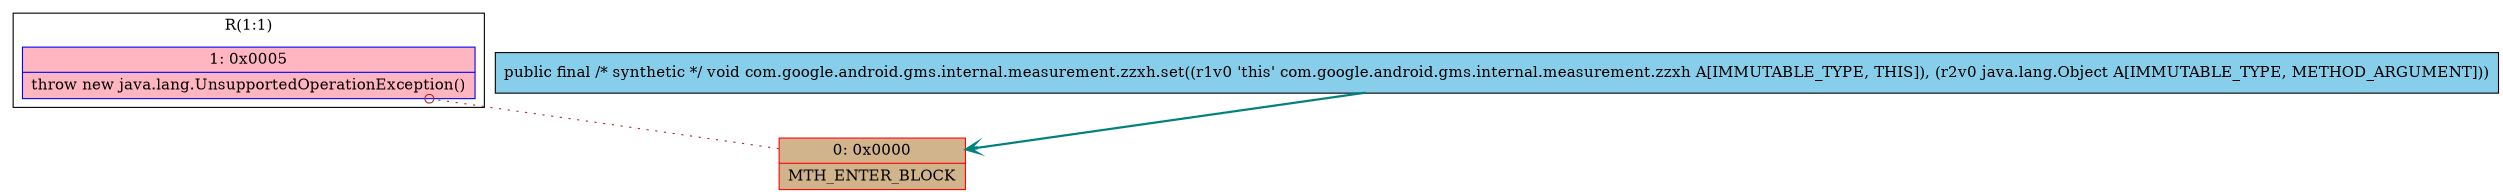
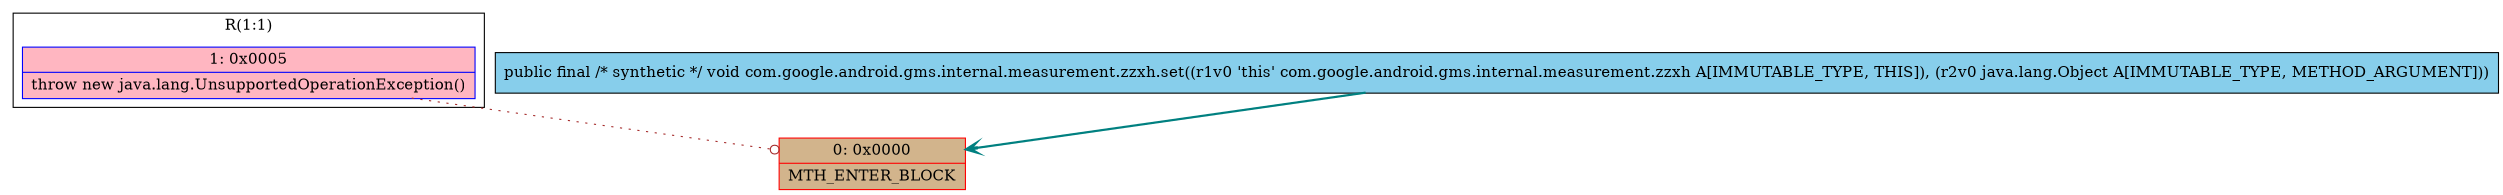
(606, 124) -> (591, 124)
